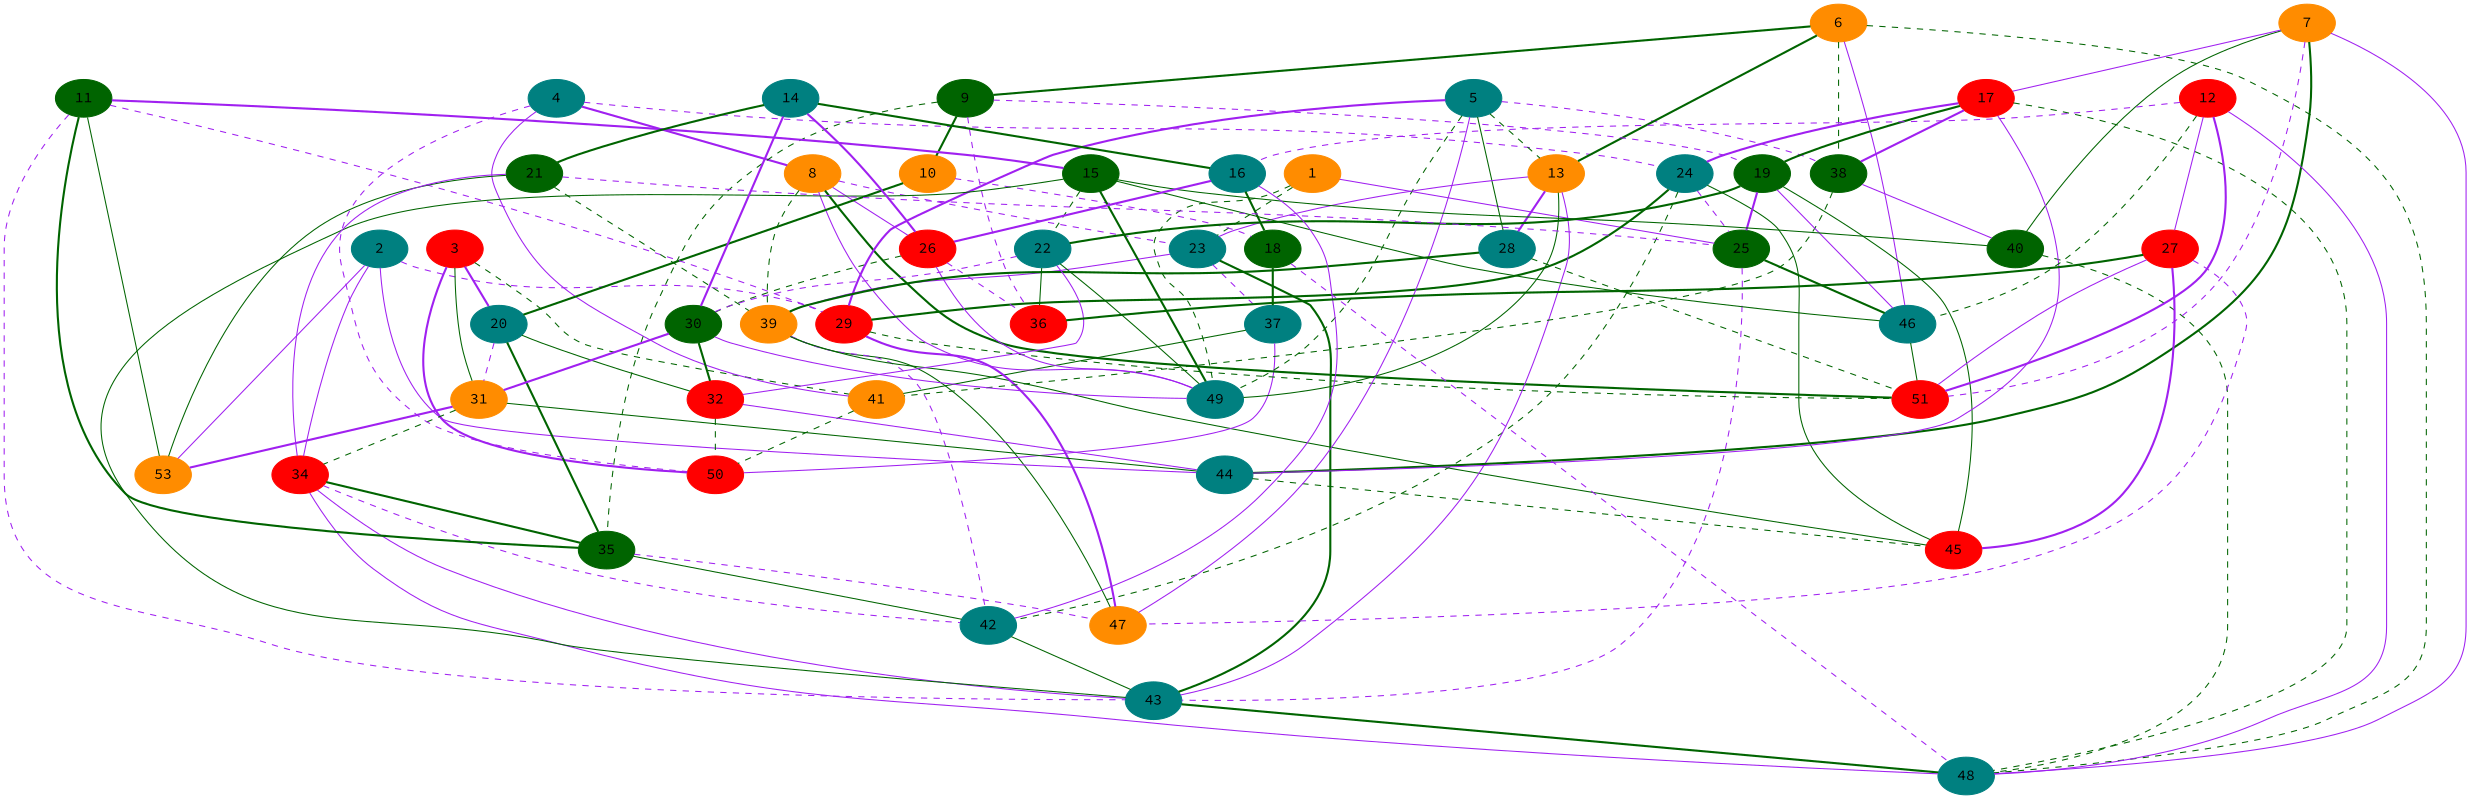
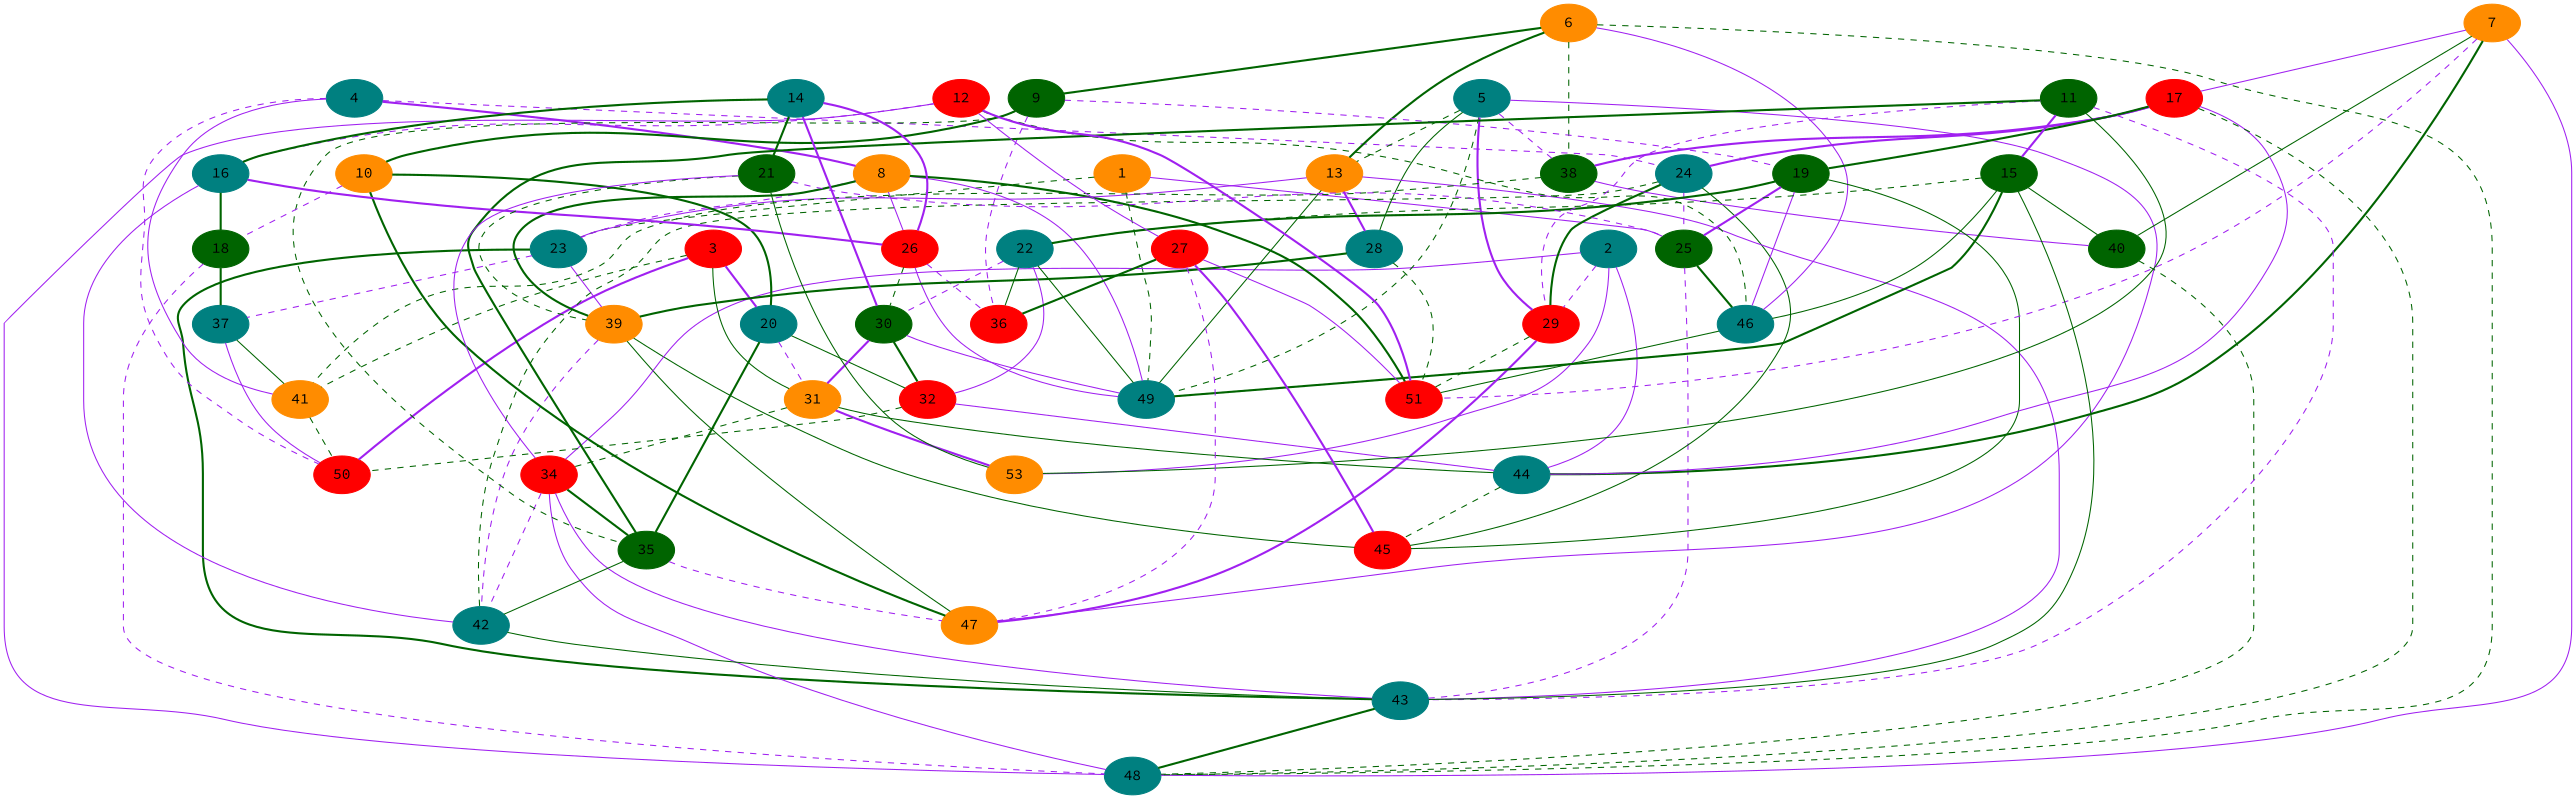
(772, 245) -> (623, 200)
none -> (630, 465)
